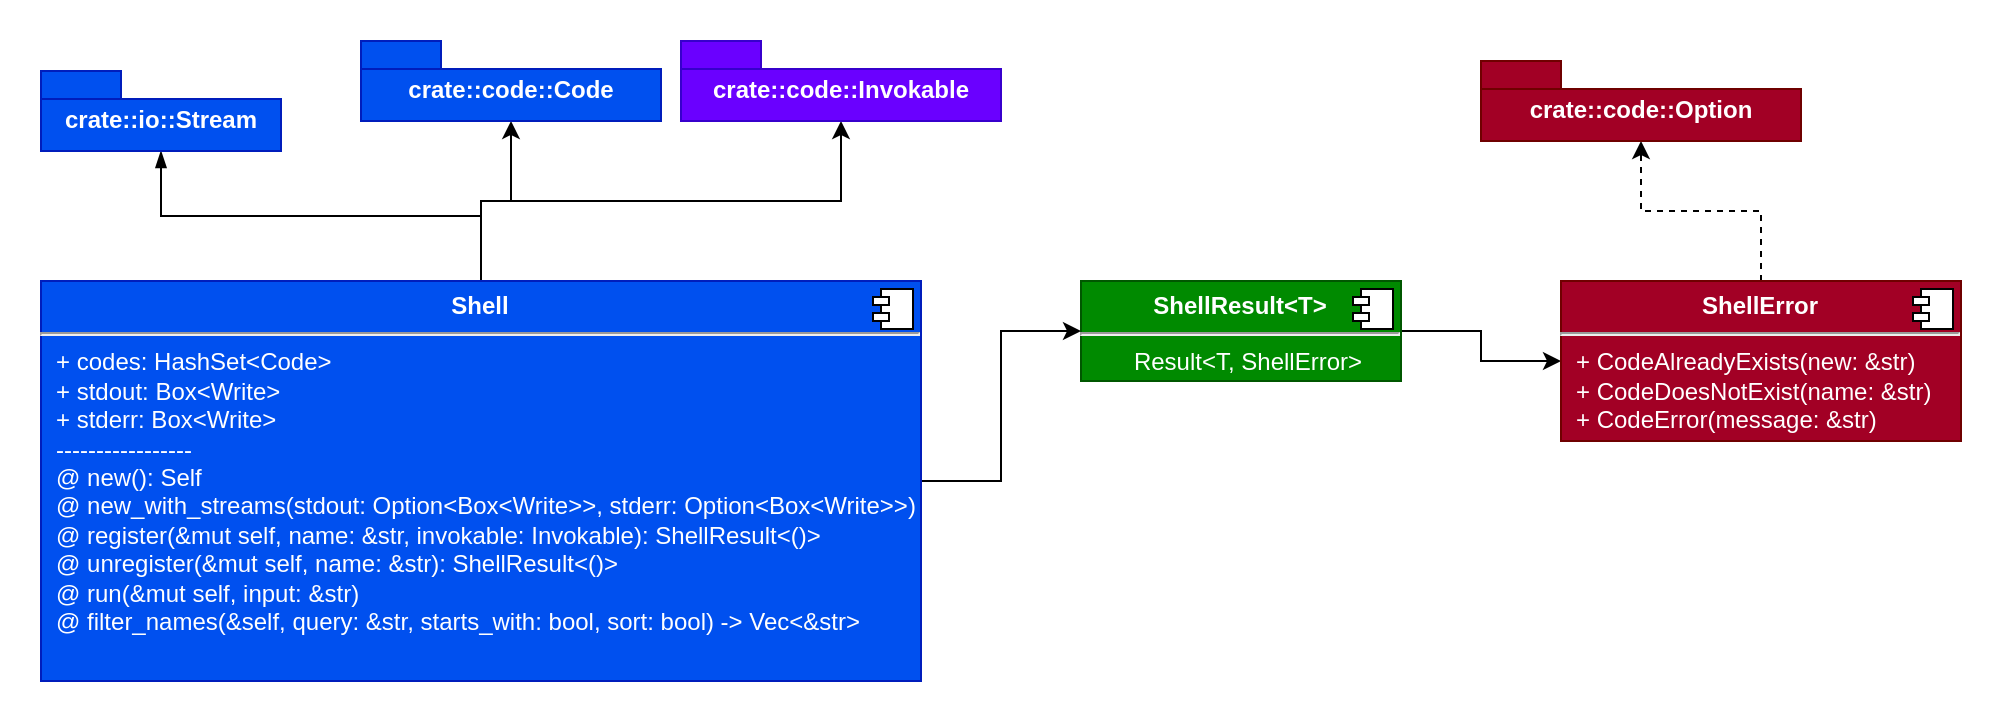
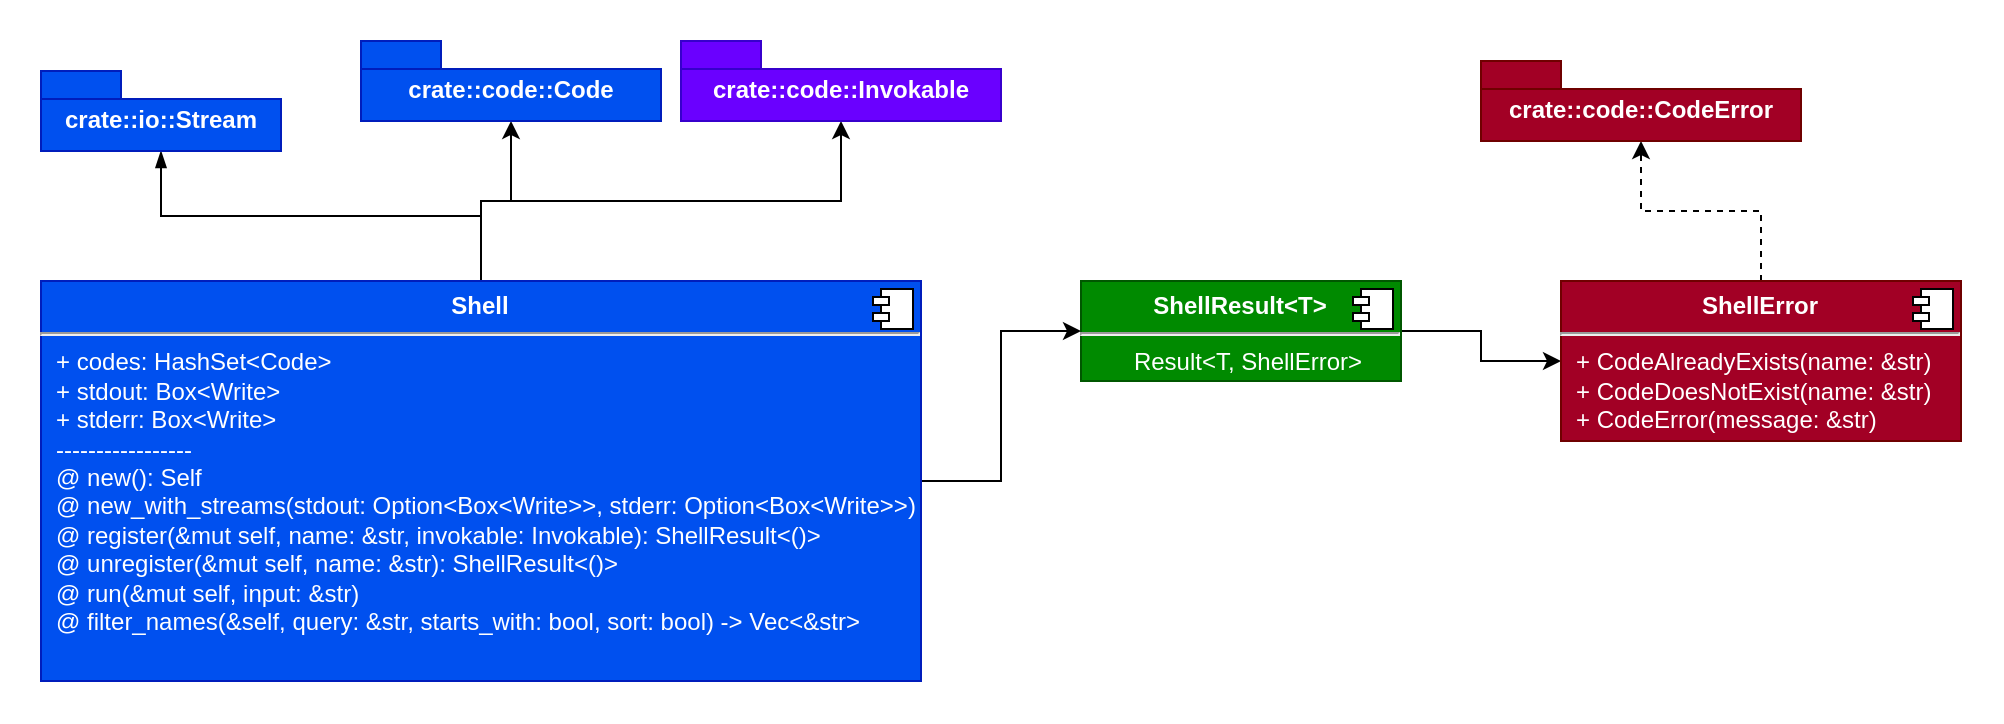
(1642, 111) -> (1642, 111)
(1750, 281) -> (1754, 281)
